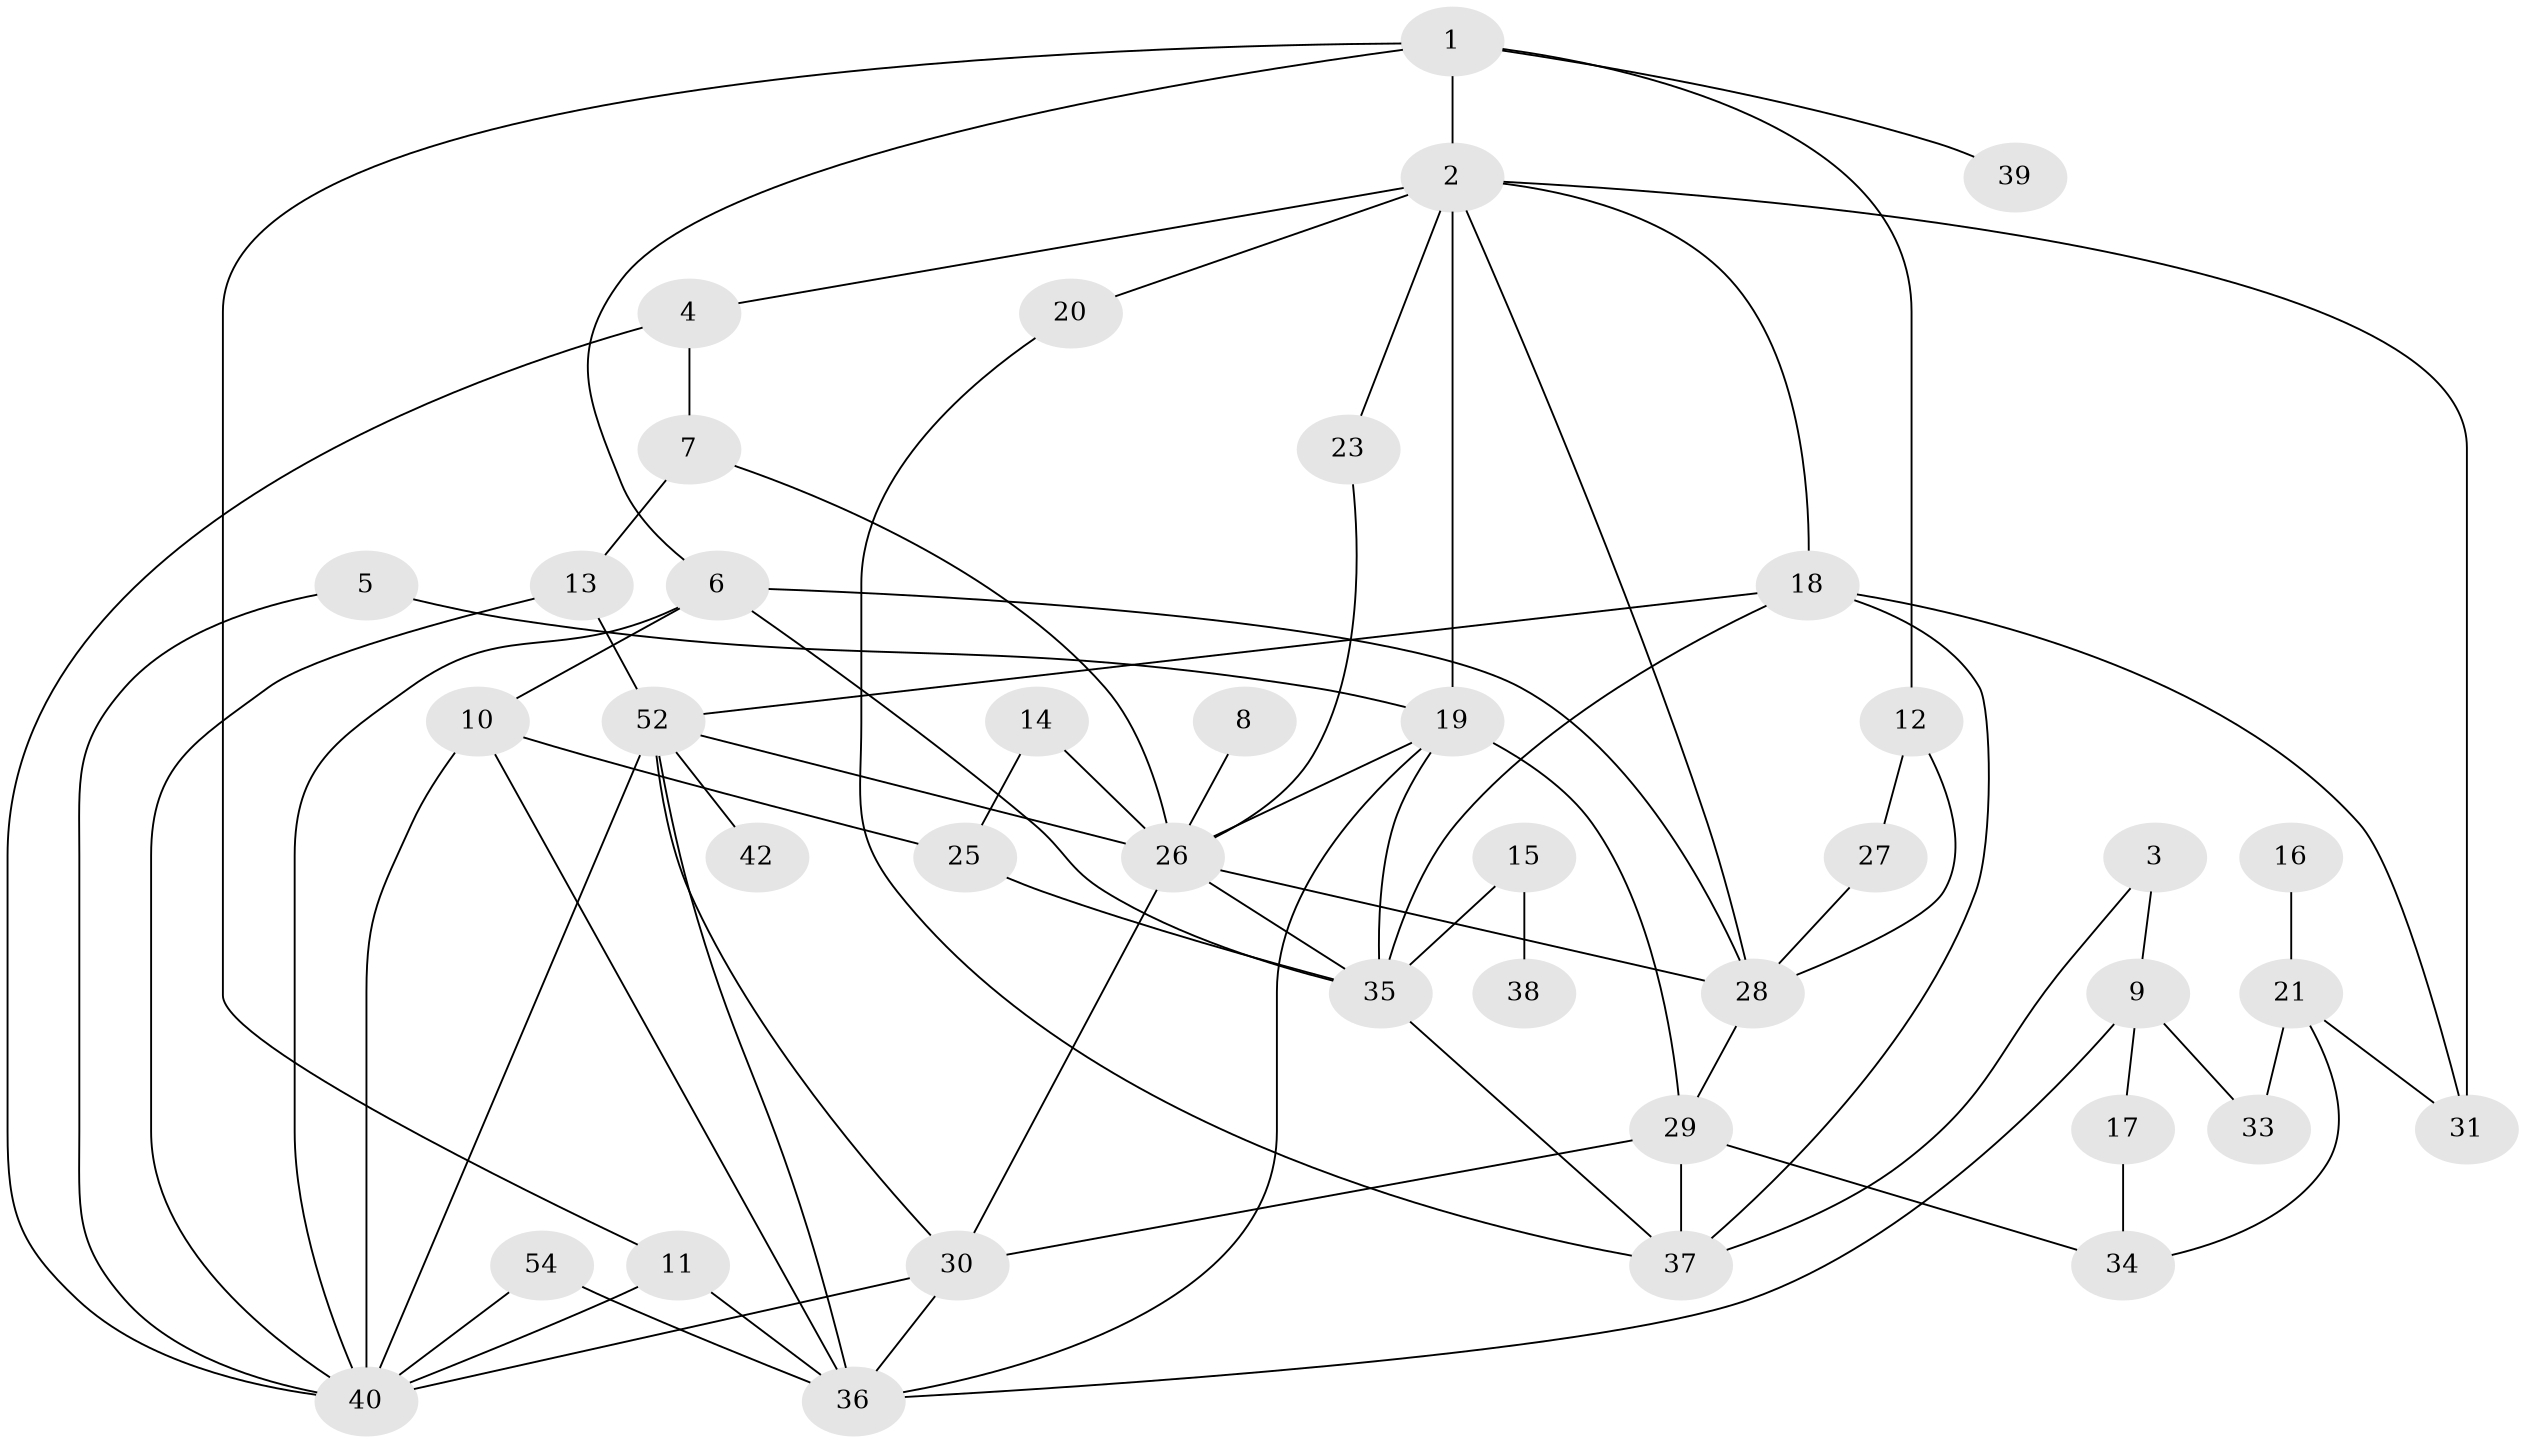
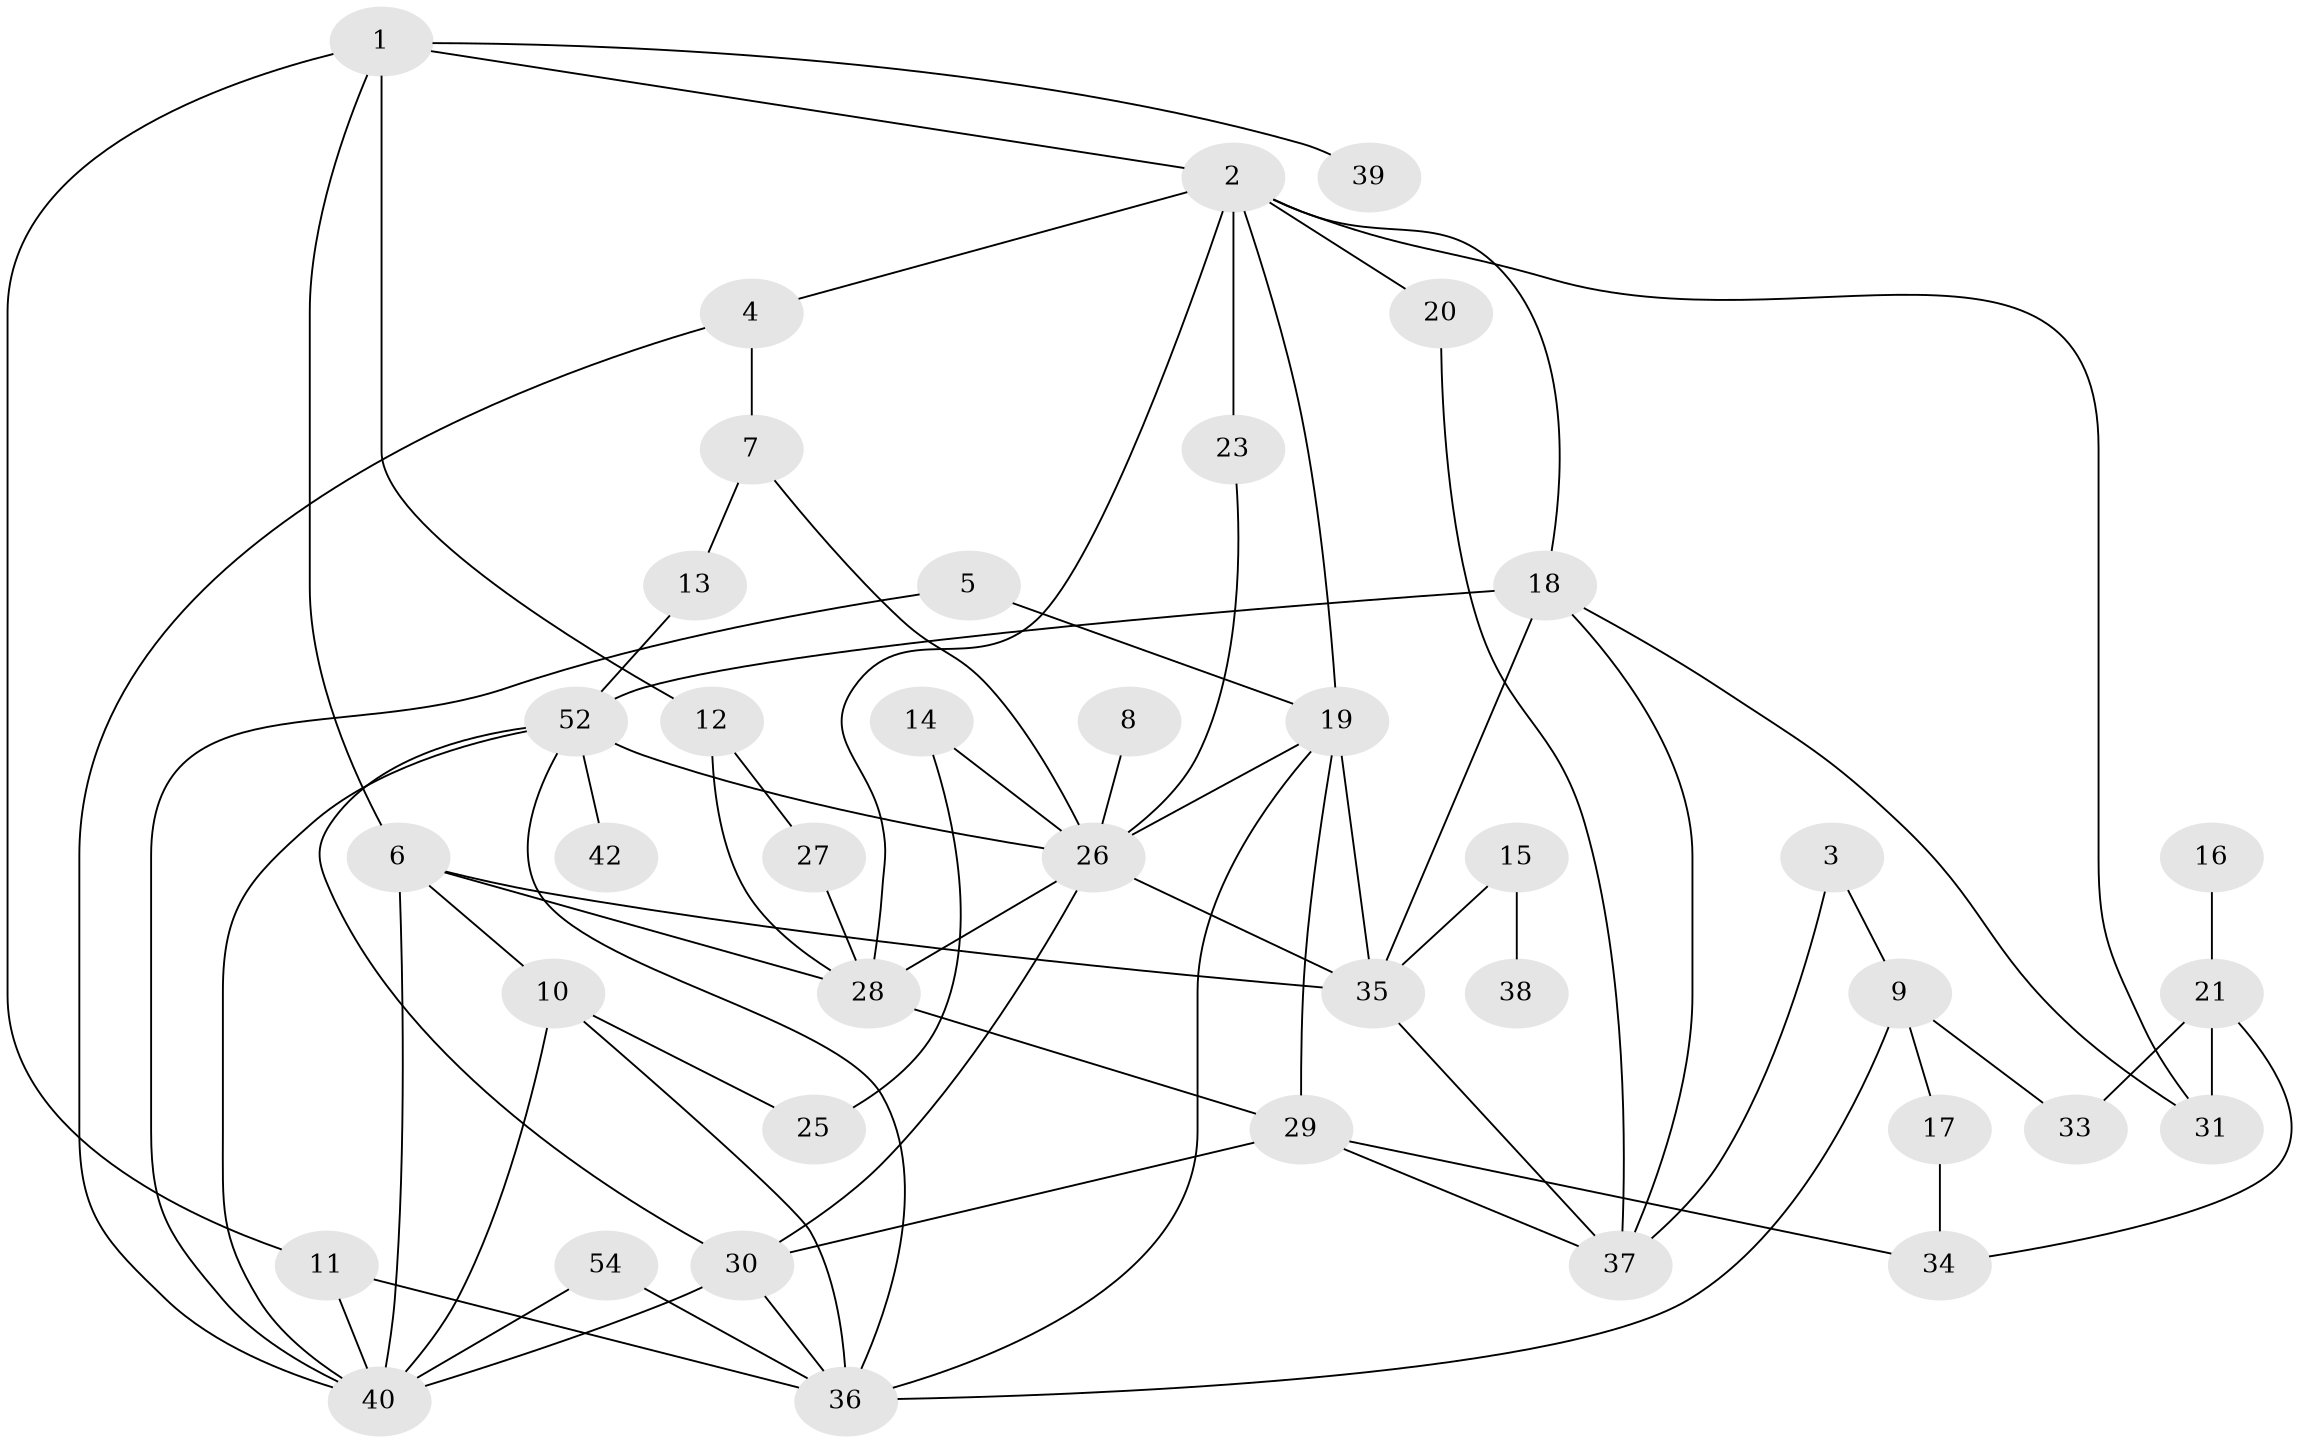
(151, 902) -> none
(1120, 917) -> none
